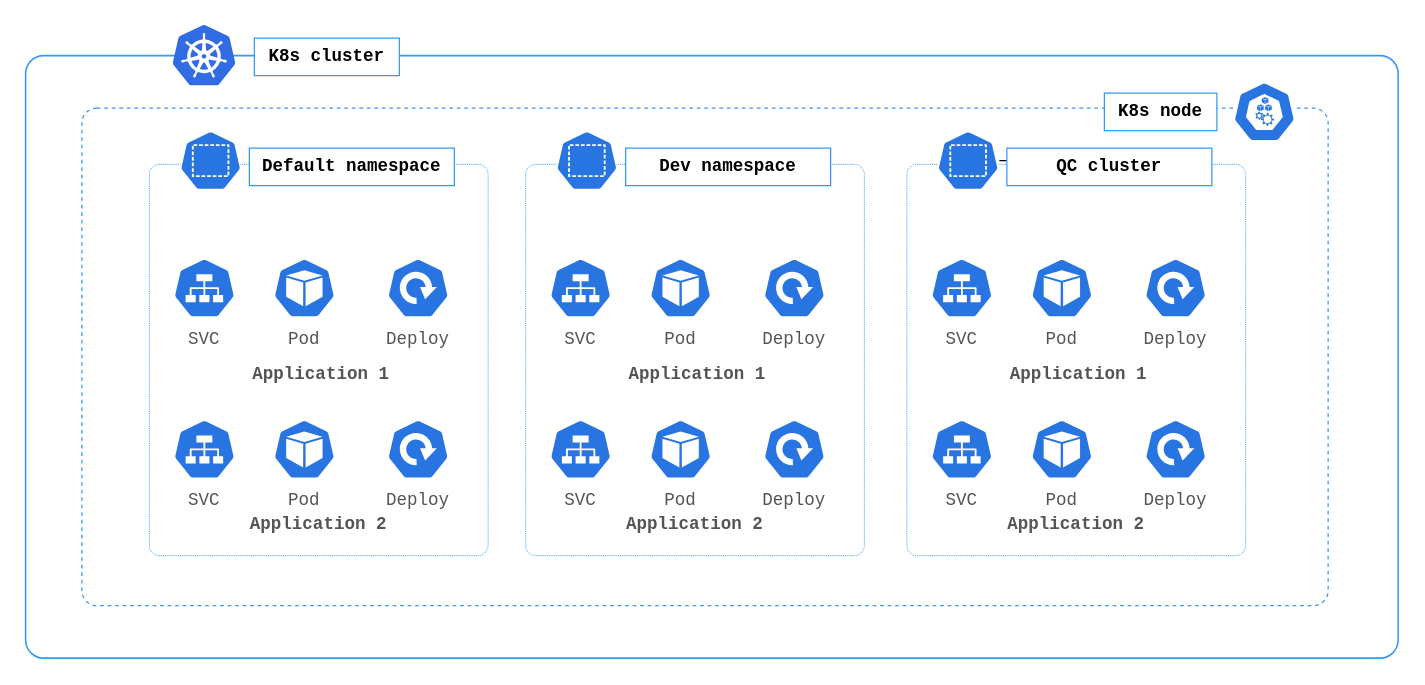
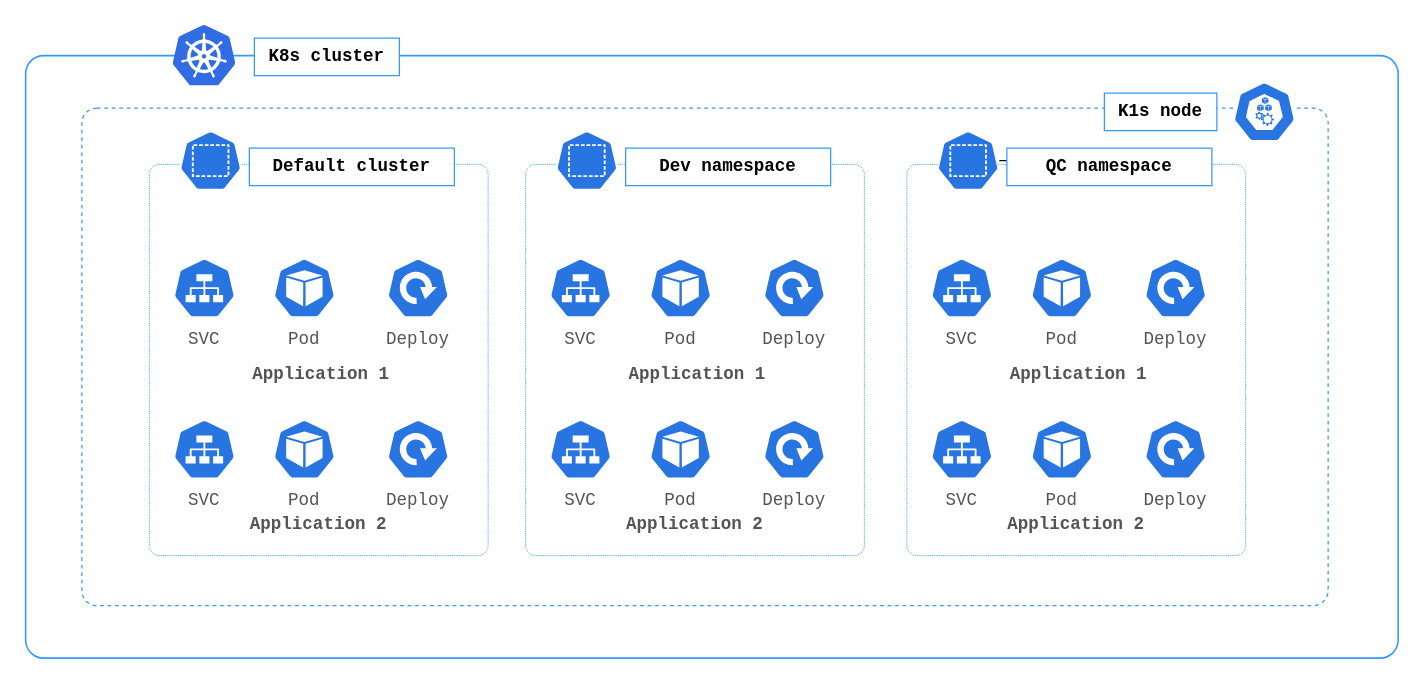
(1161, 112) -> (1161, 112)
(352, 167) -> (352, 167)
(1109, 167) -> (1109, 167)
